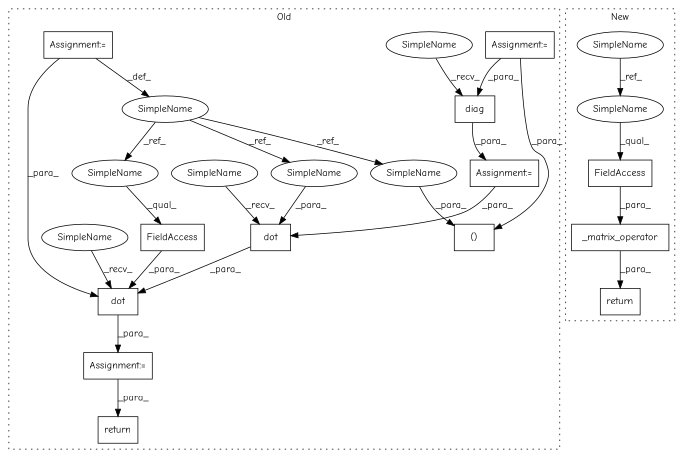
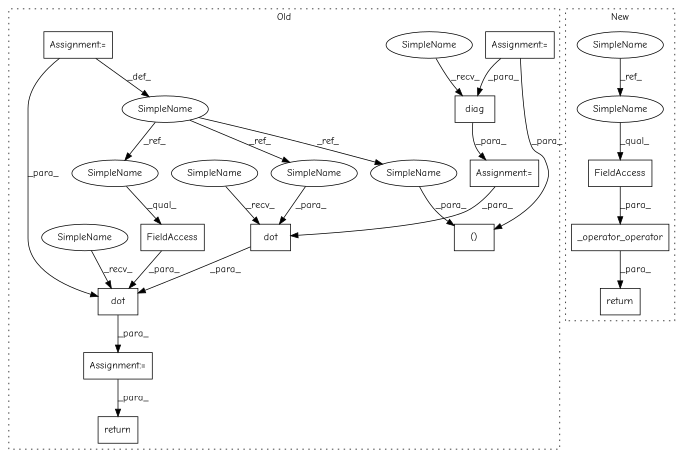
(620, 237) -> (620, 237)
